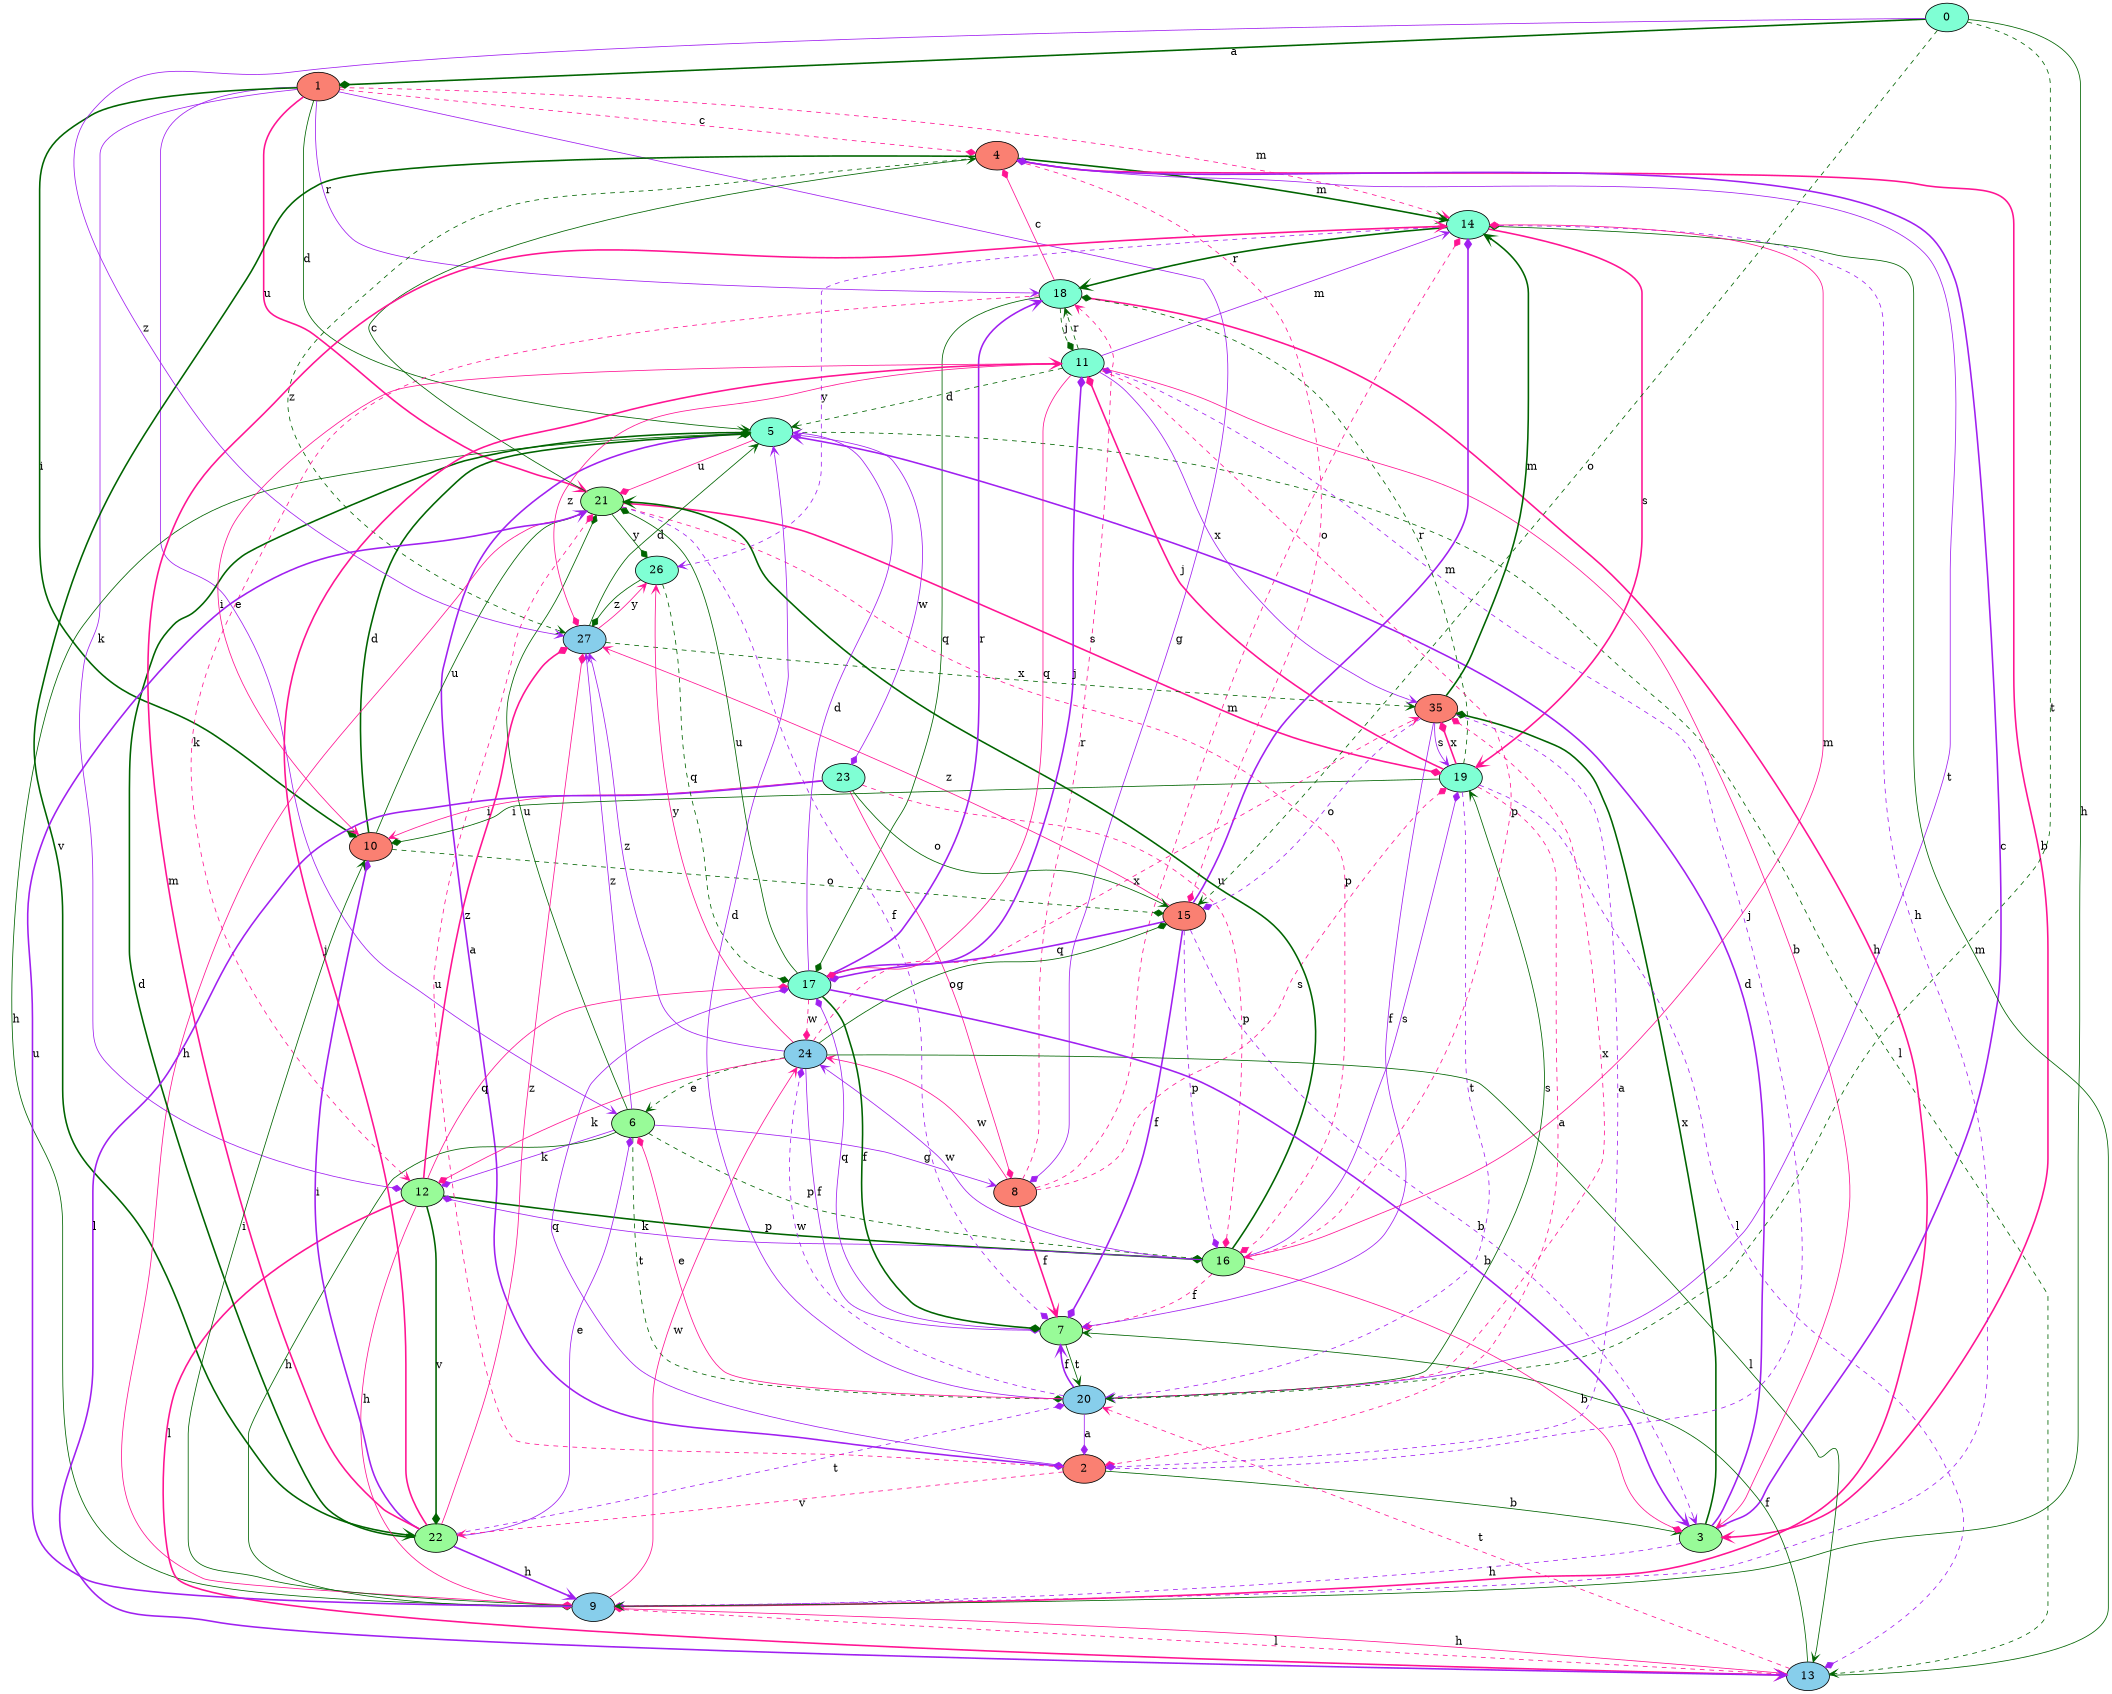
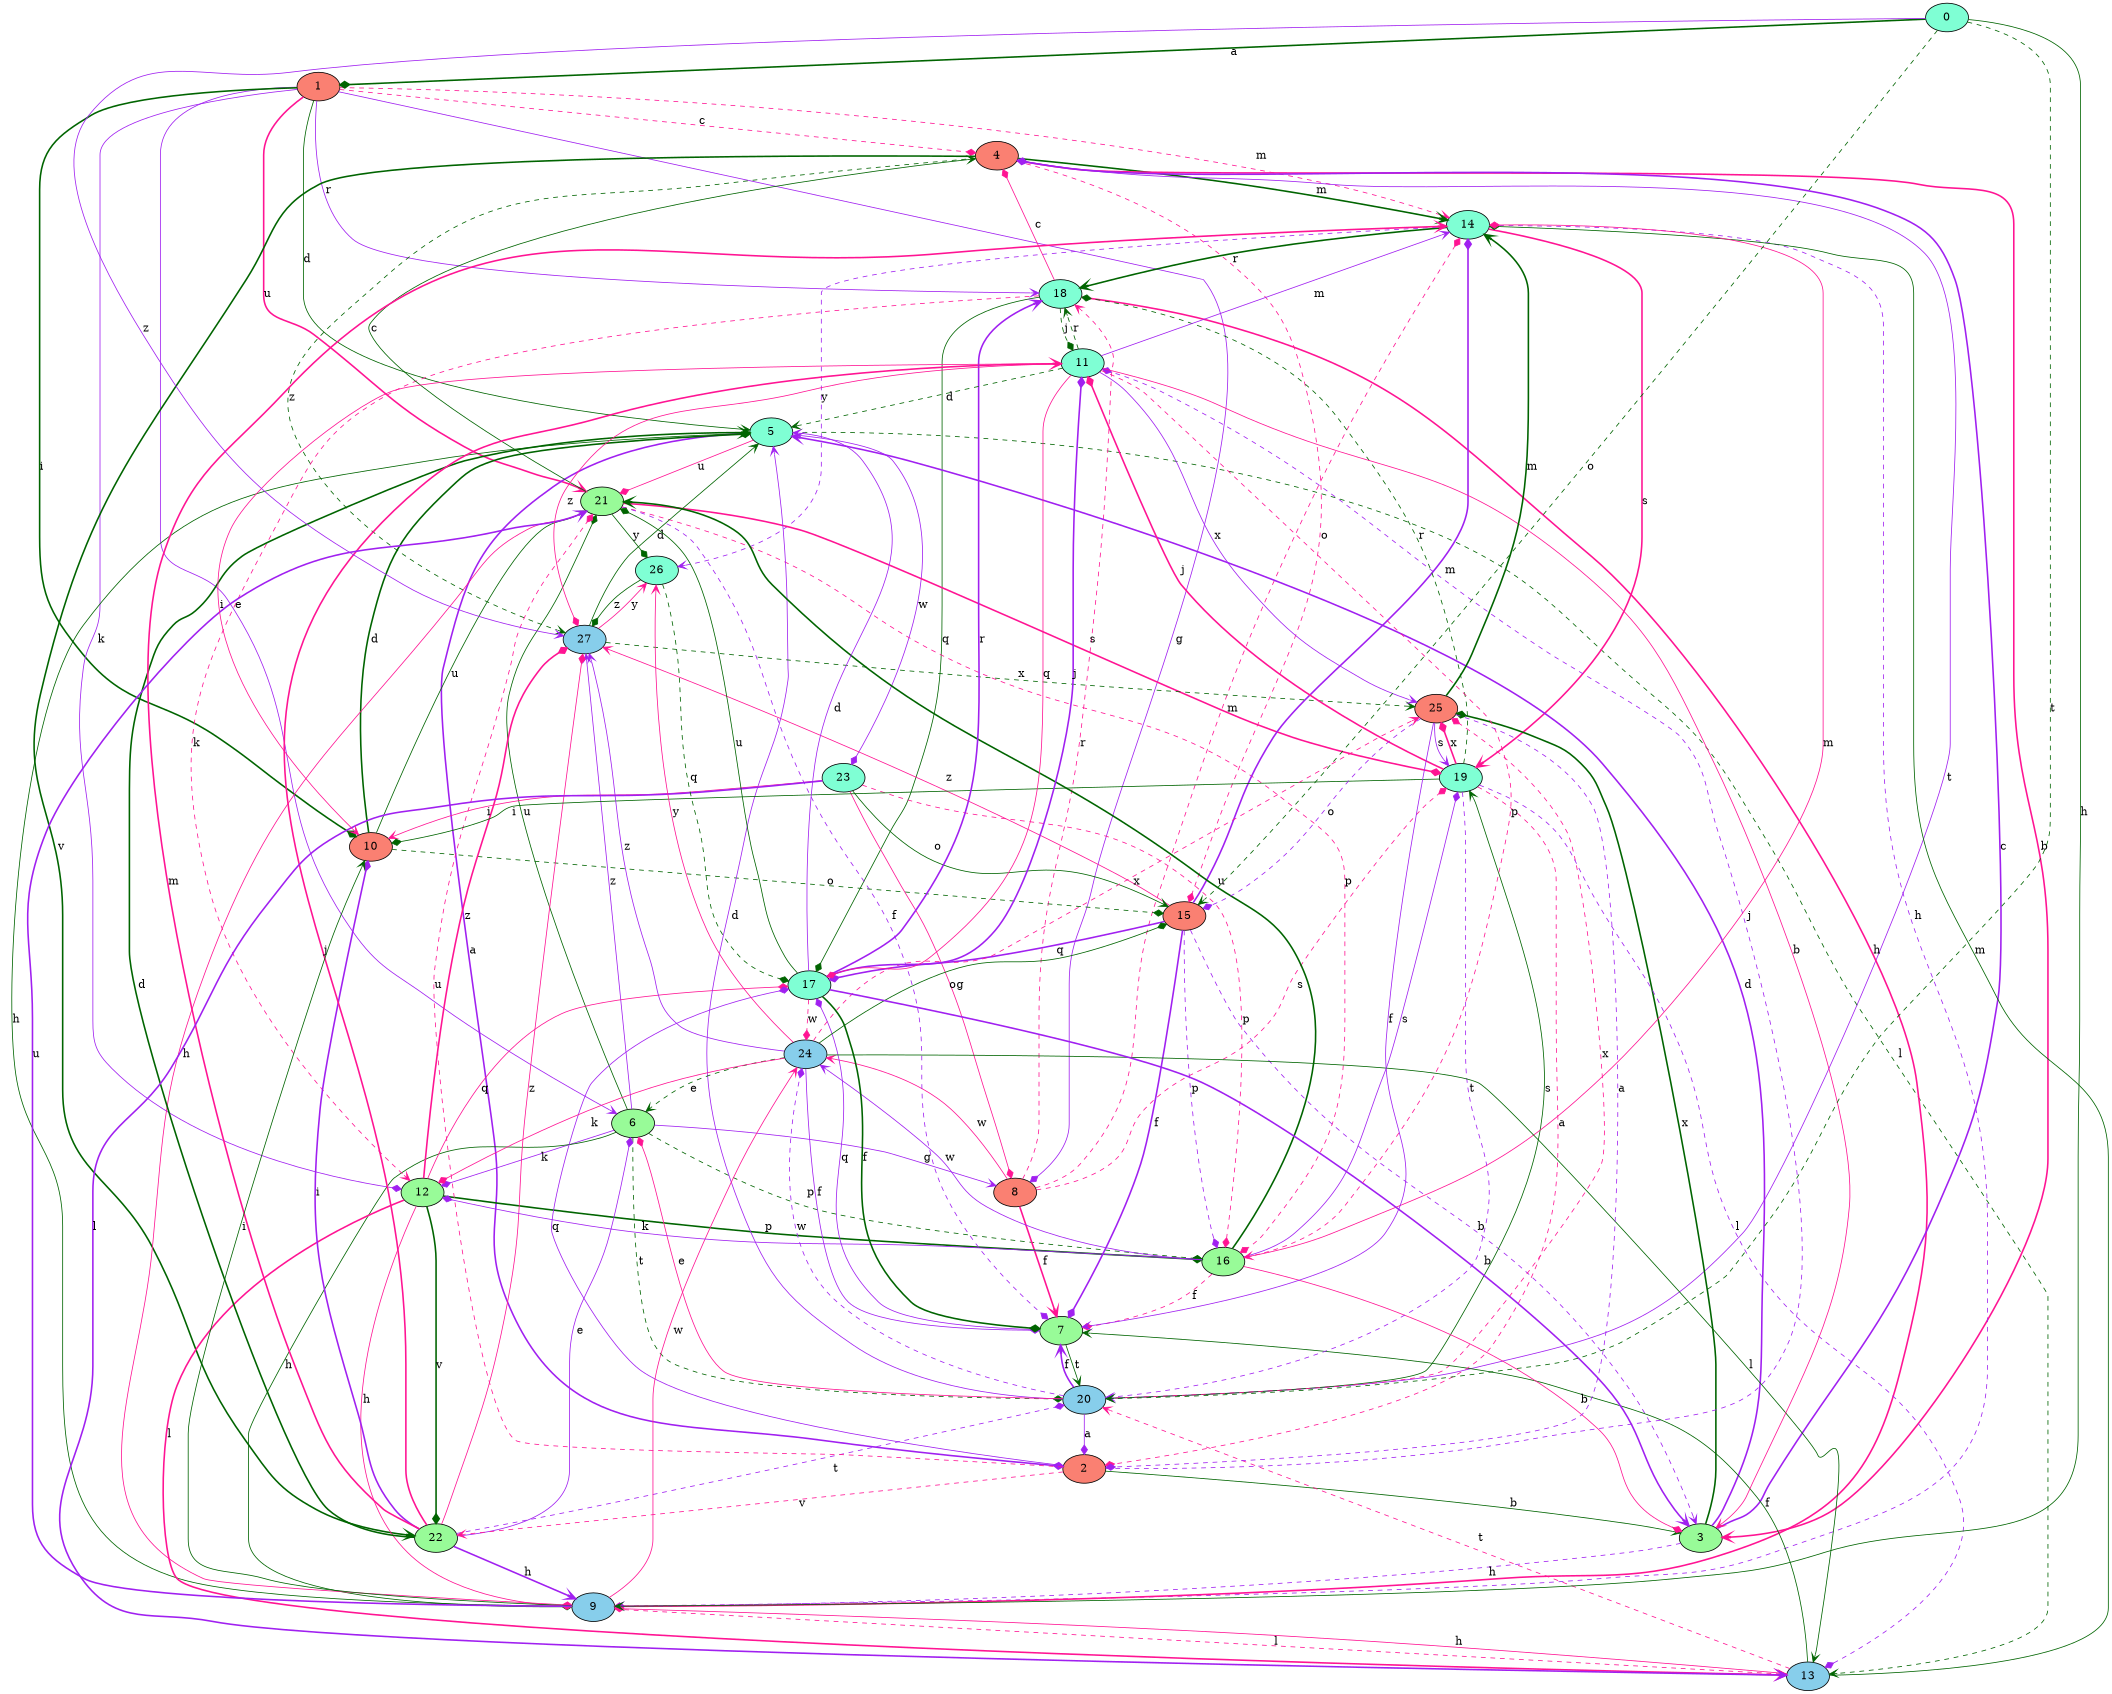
(1436, 709) -> (1436, 709)
